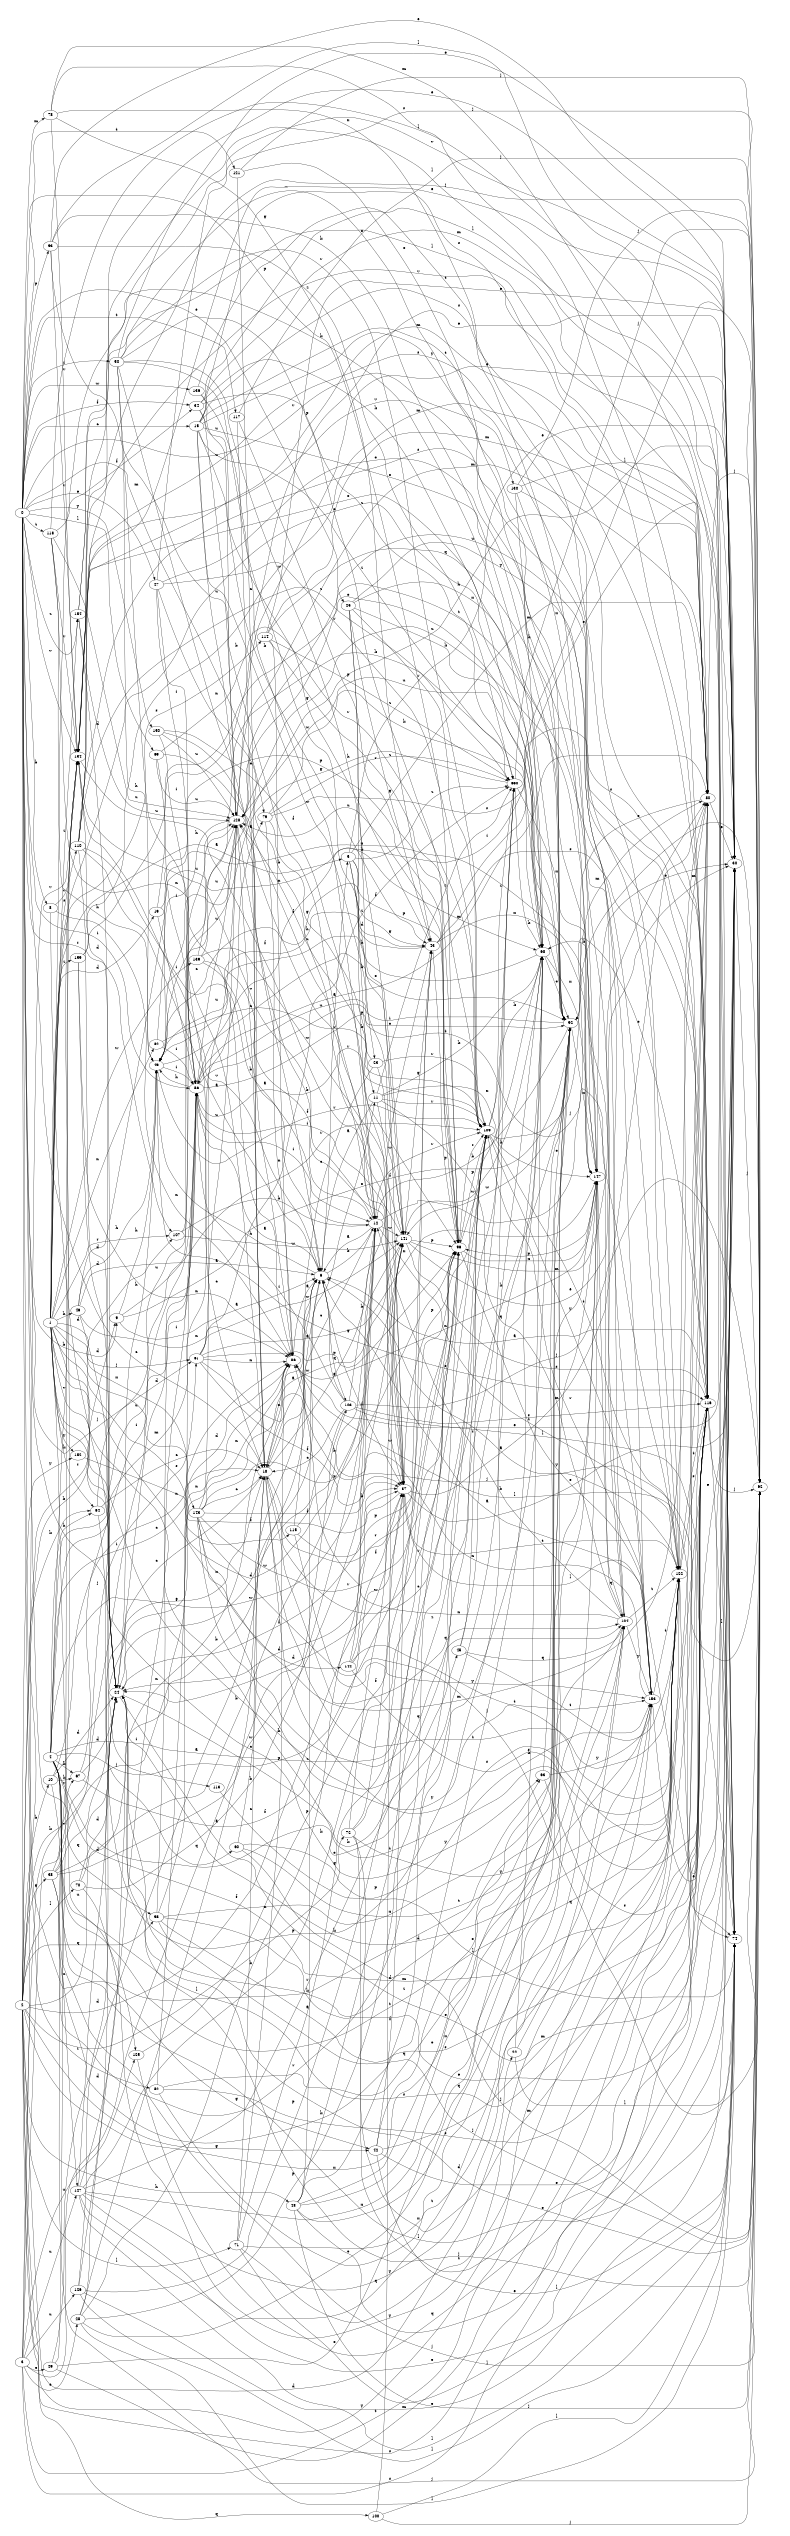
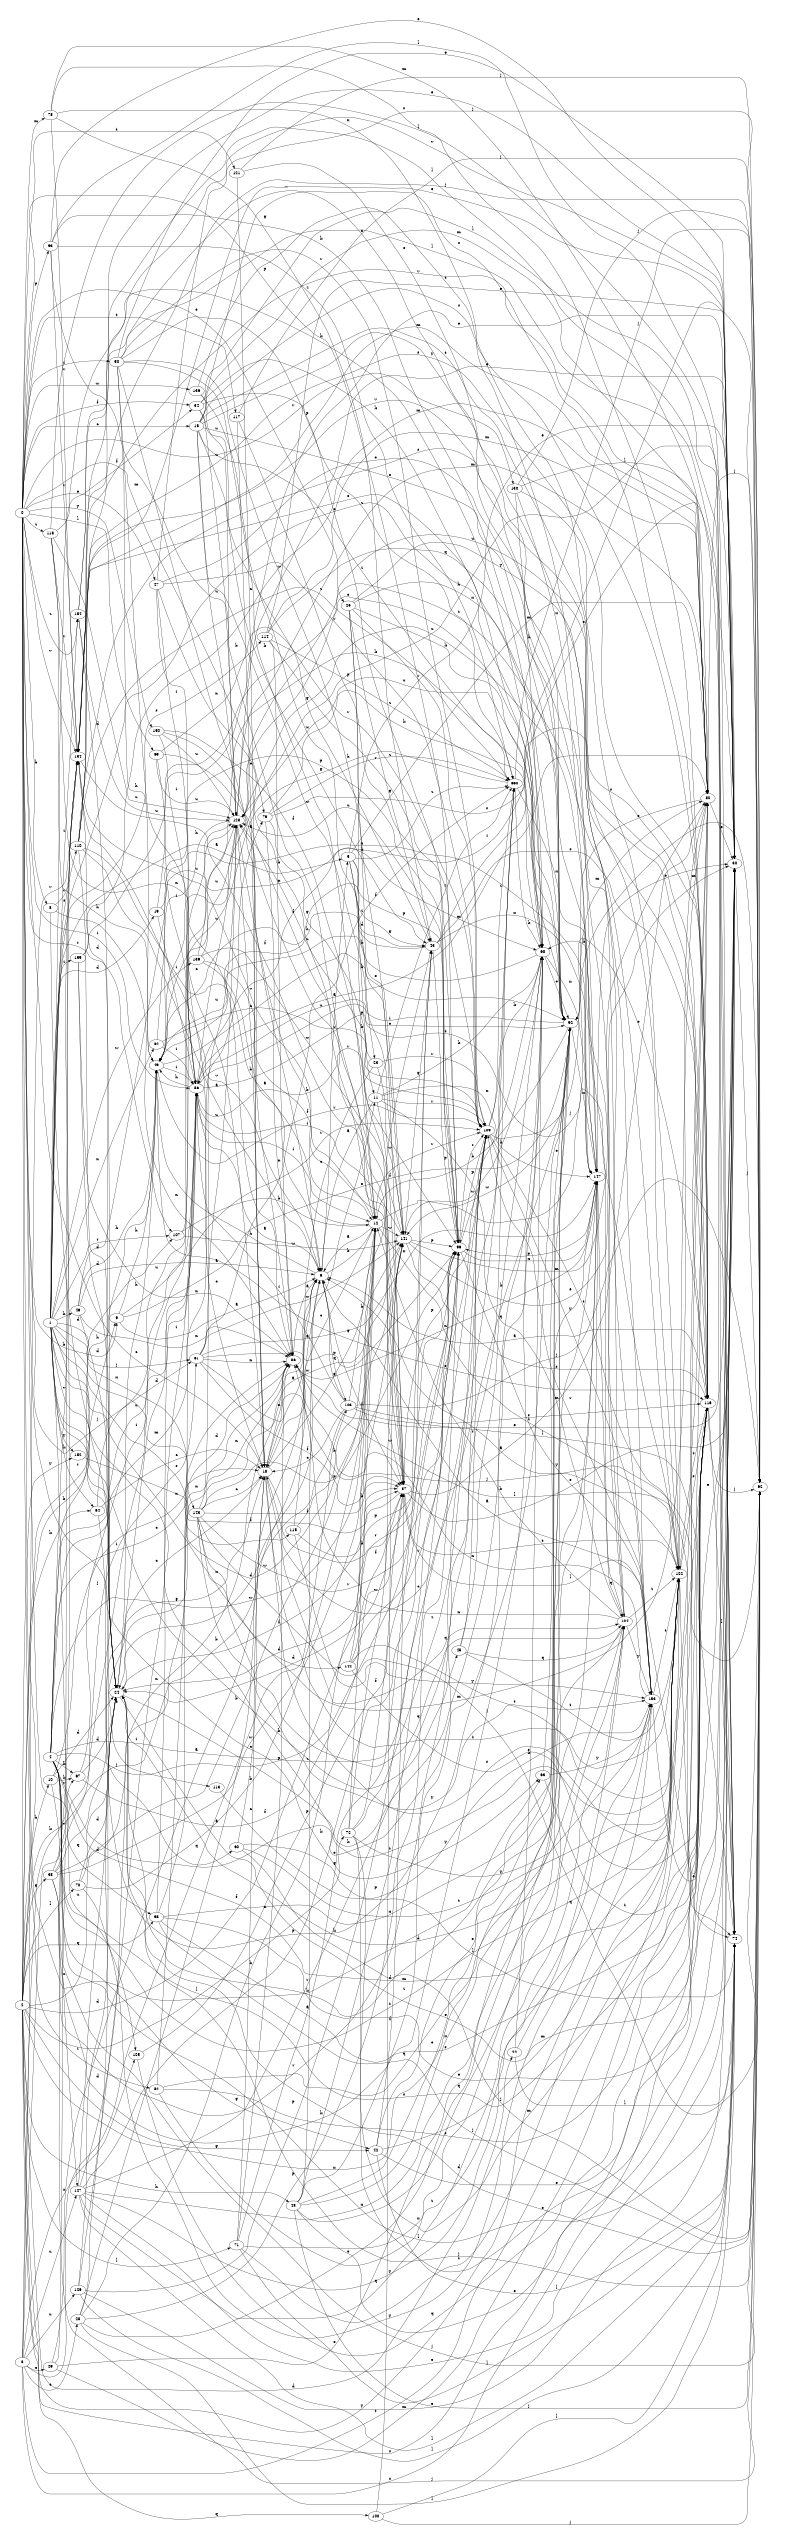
none -> (368, 1440)
(53, 1626) -> (103, 1341)
(625, 1906) -> (625, 1906)
